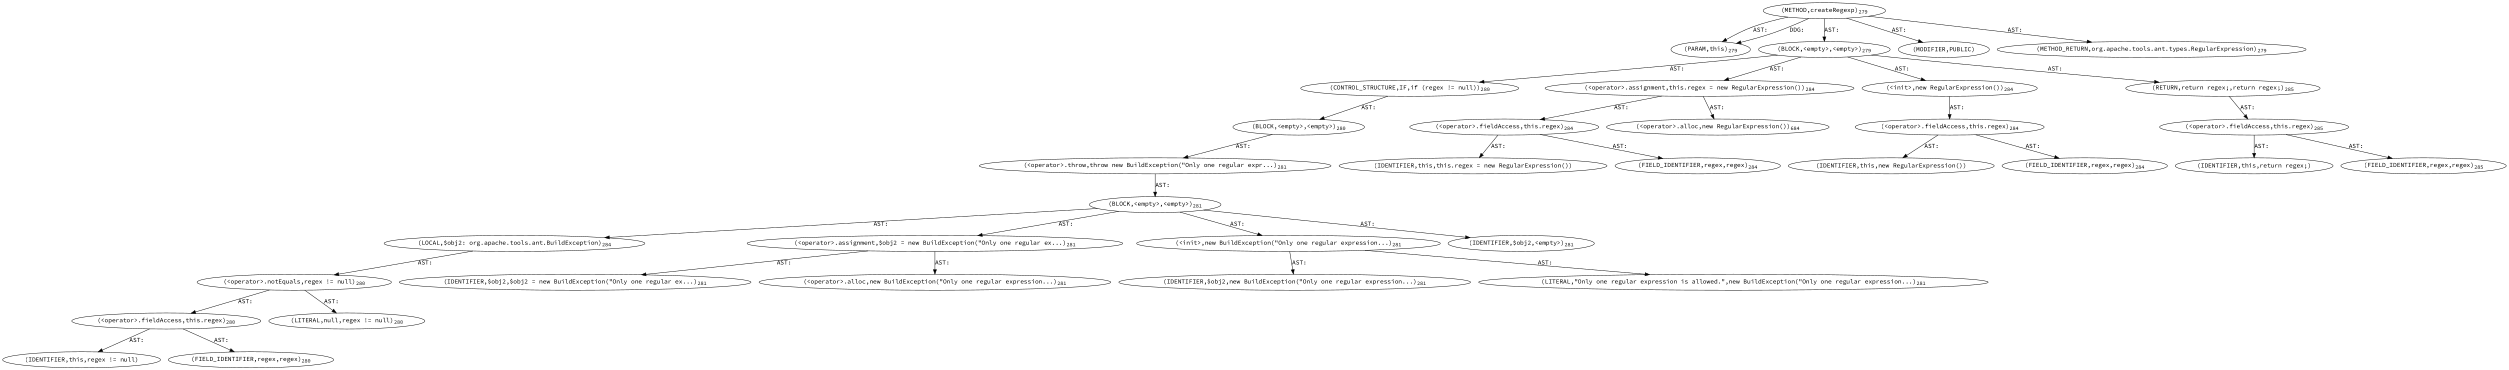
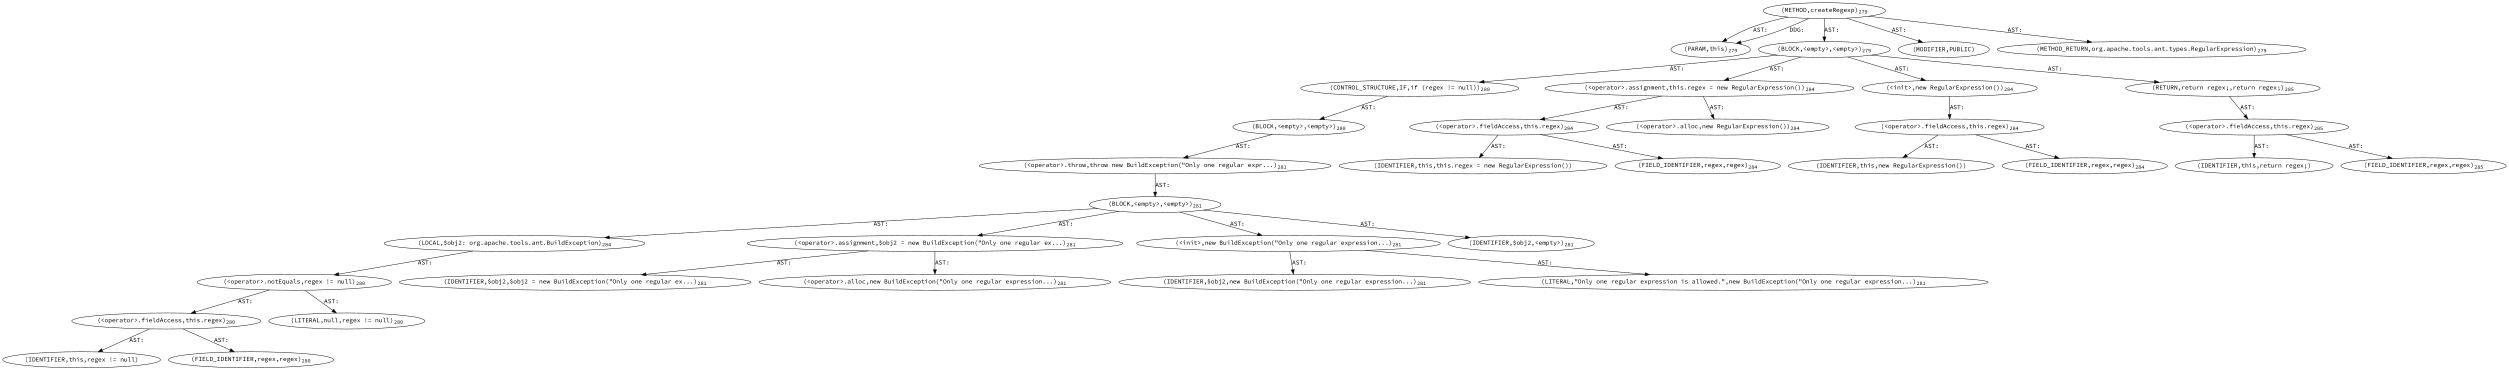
(1795, 126) -> (1795, 126)
